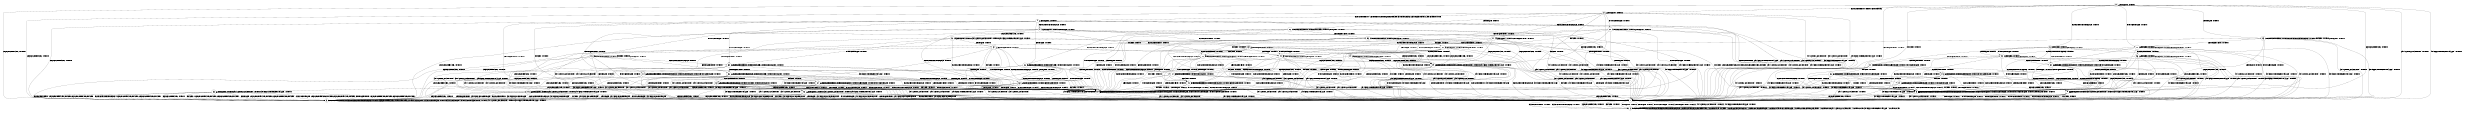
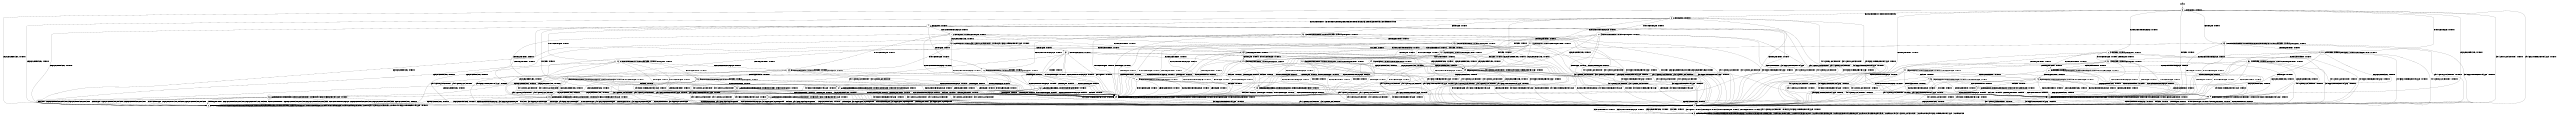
none -> (2183, 4)
(1226, 52) -> none
(794, 71) -> (867, 76)
